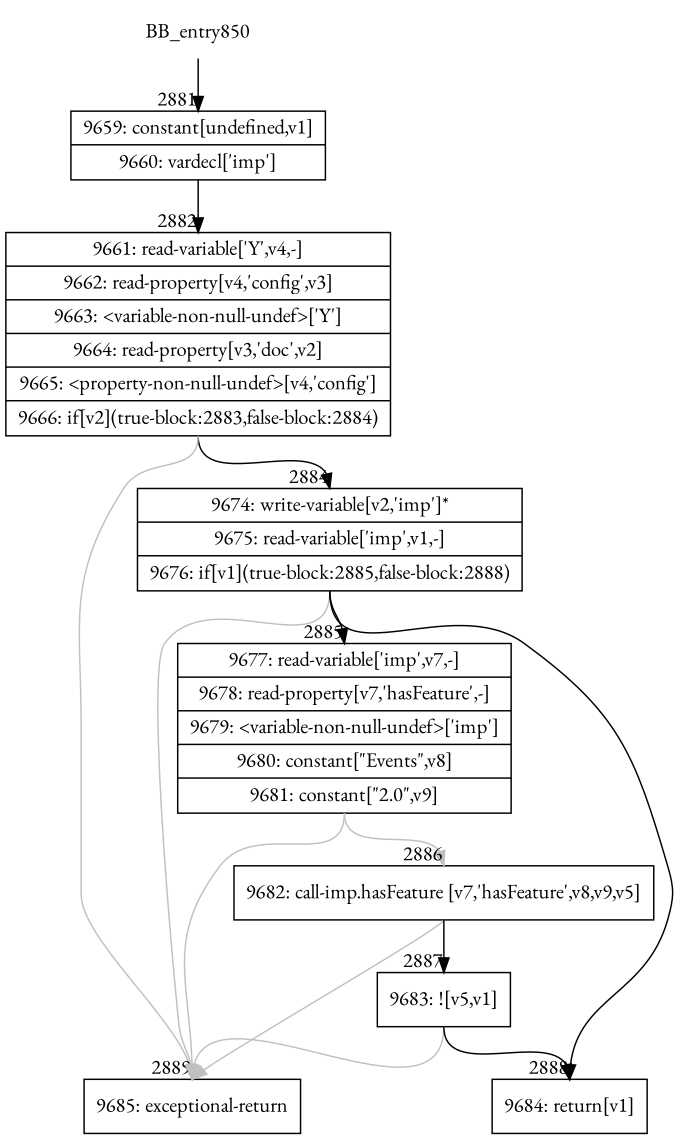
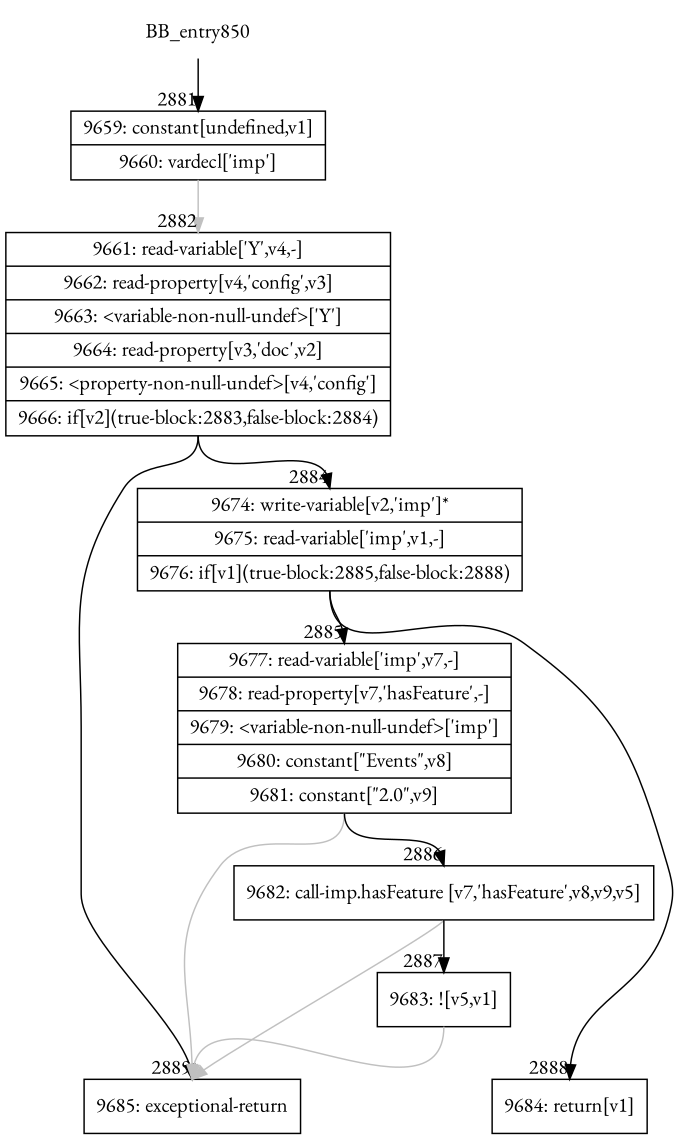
(198, 199) -> (198, 199)
(81, 740) -> (81, 740)
(159, 759) -> none
(387, 839) -> (387, 839)
(499, 1053) -> none
